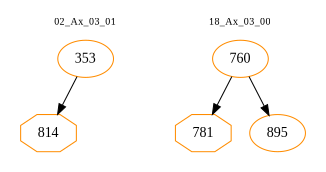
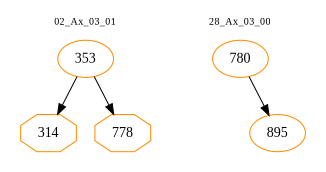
(240, 22) -> (240, 22)
(240, 59) -> (240, 59)
(49, 133) -> (49, 133)
none -> (123, 133)
(203, 133) -> none
